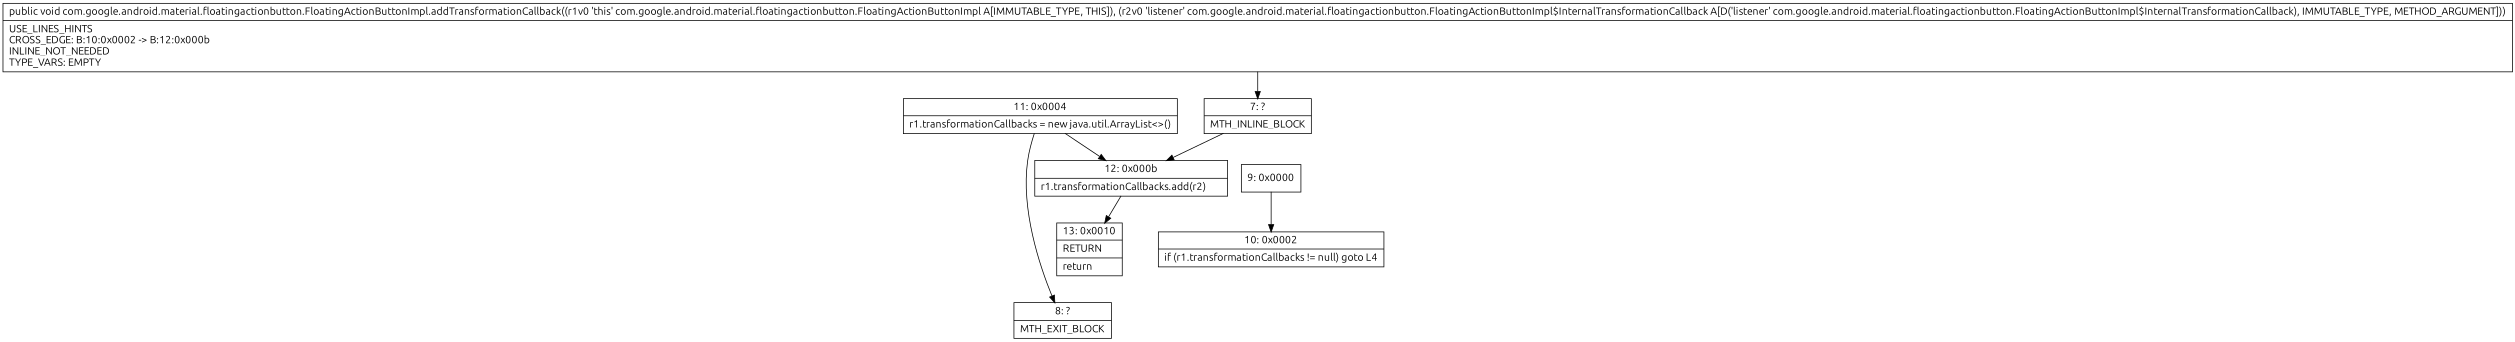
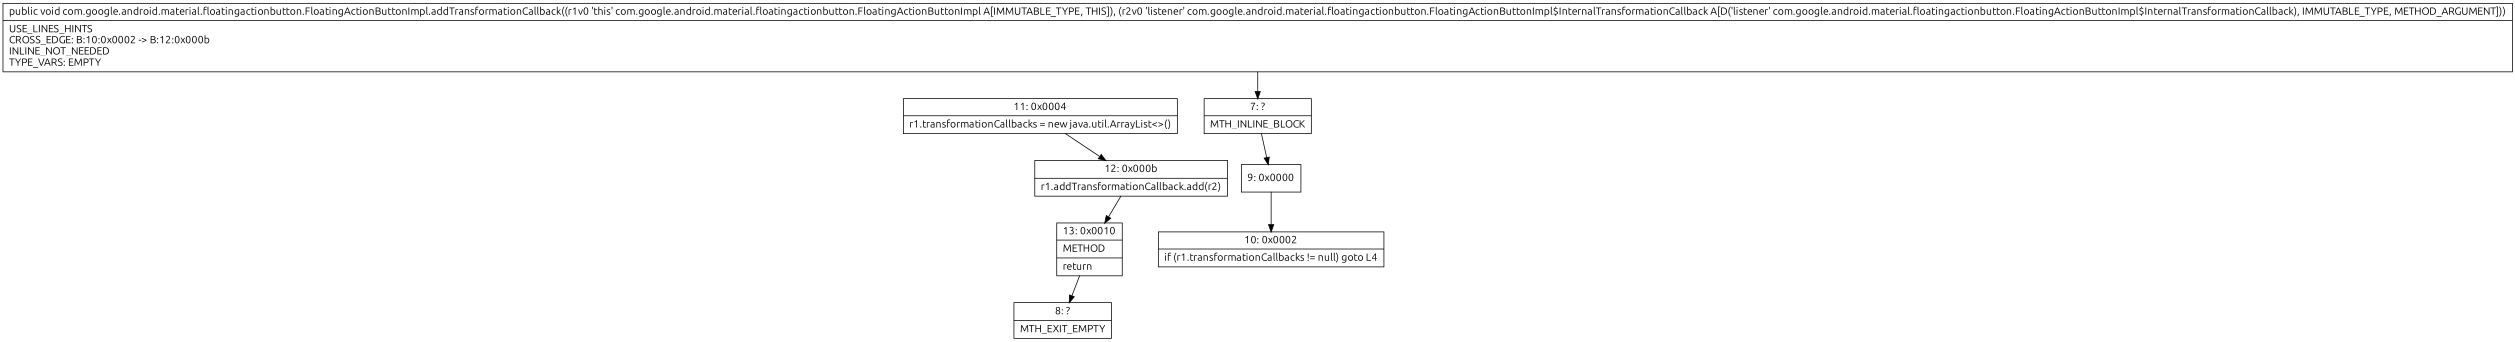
(1198, 145) -> (1264, 145)
(1124, 187) -> (1131, 187)
(1029, 216) -> (1076, 286)
(1082, 249) -> (1084, 249)
(1062, 329) -> (1063, 329)
